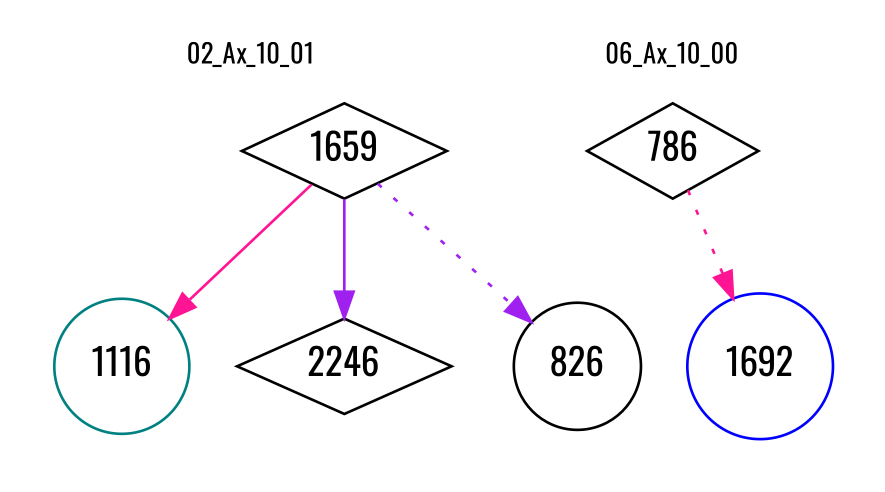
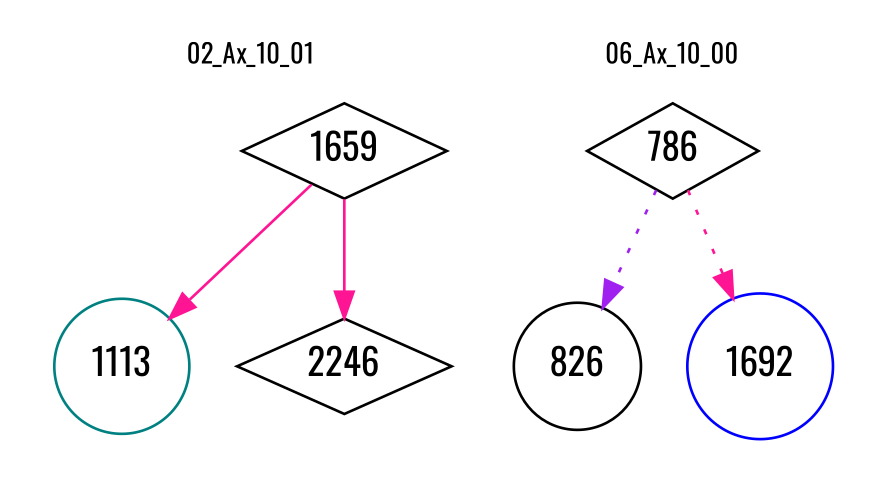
(444, 244) -> (635, 237)
(344, 245) -> (344, 245)
(122, 366) -> (122, 366)
